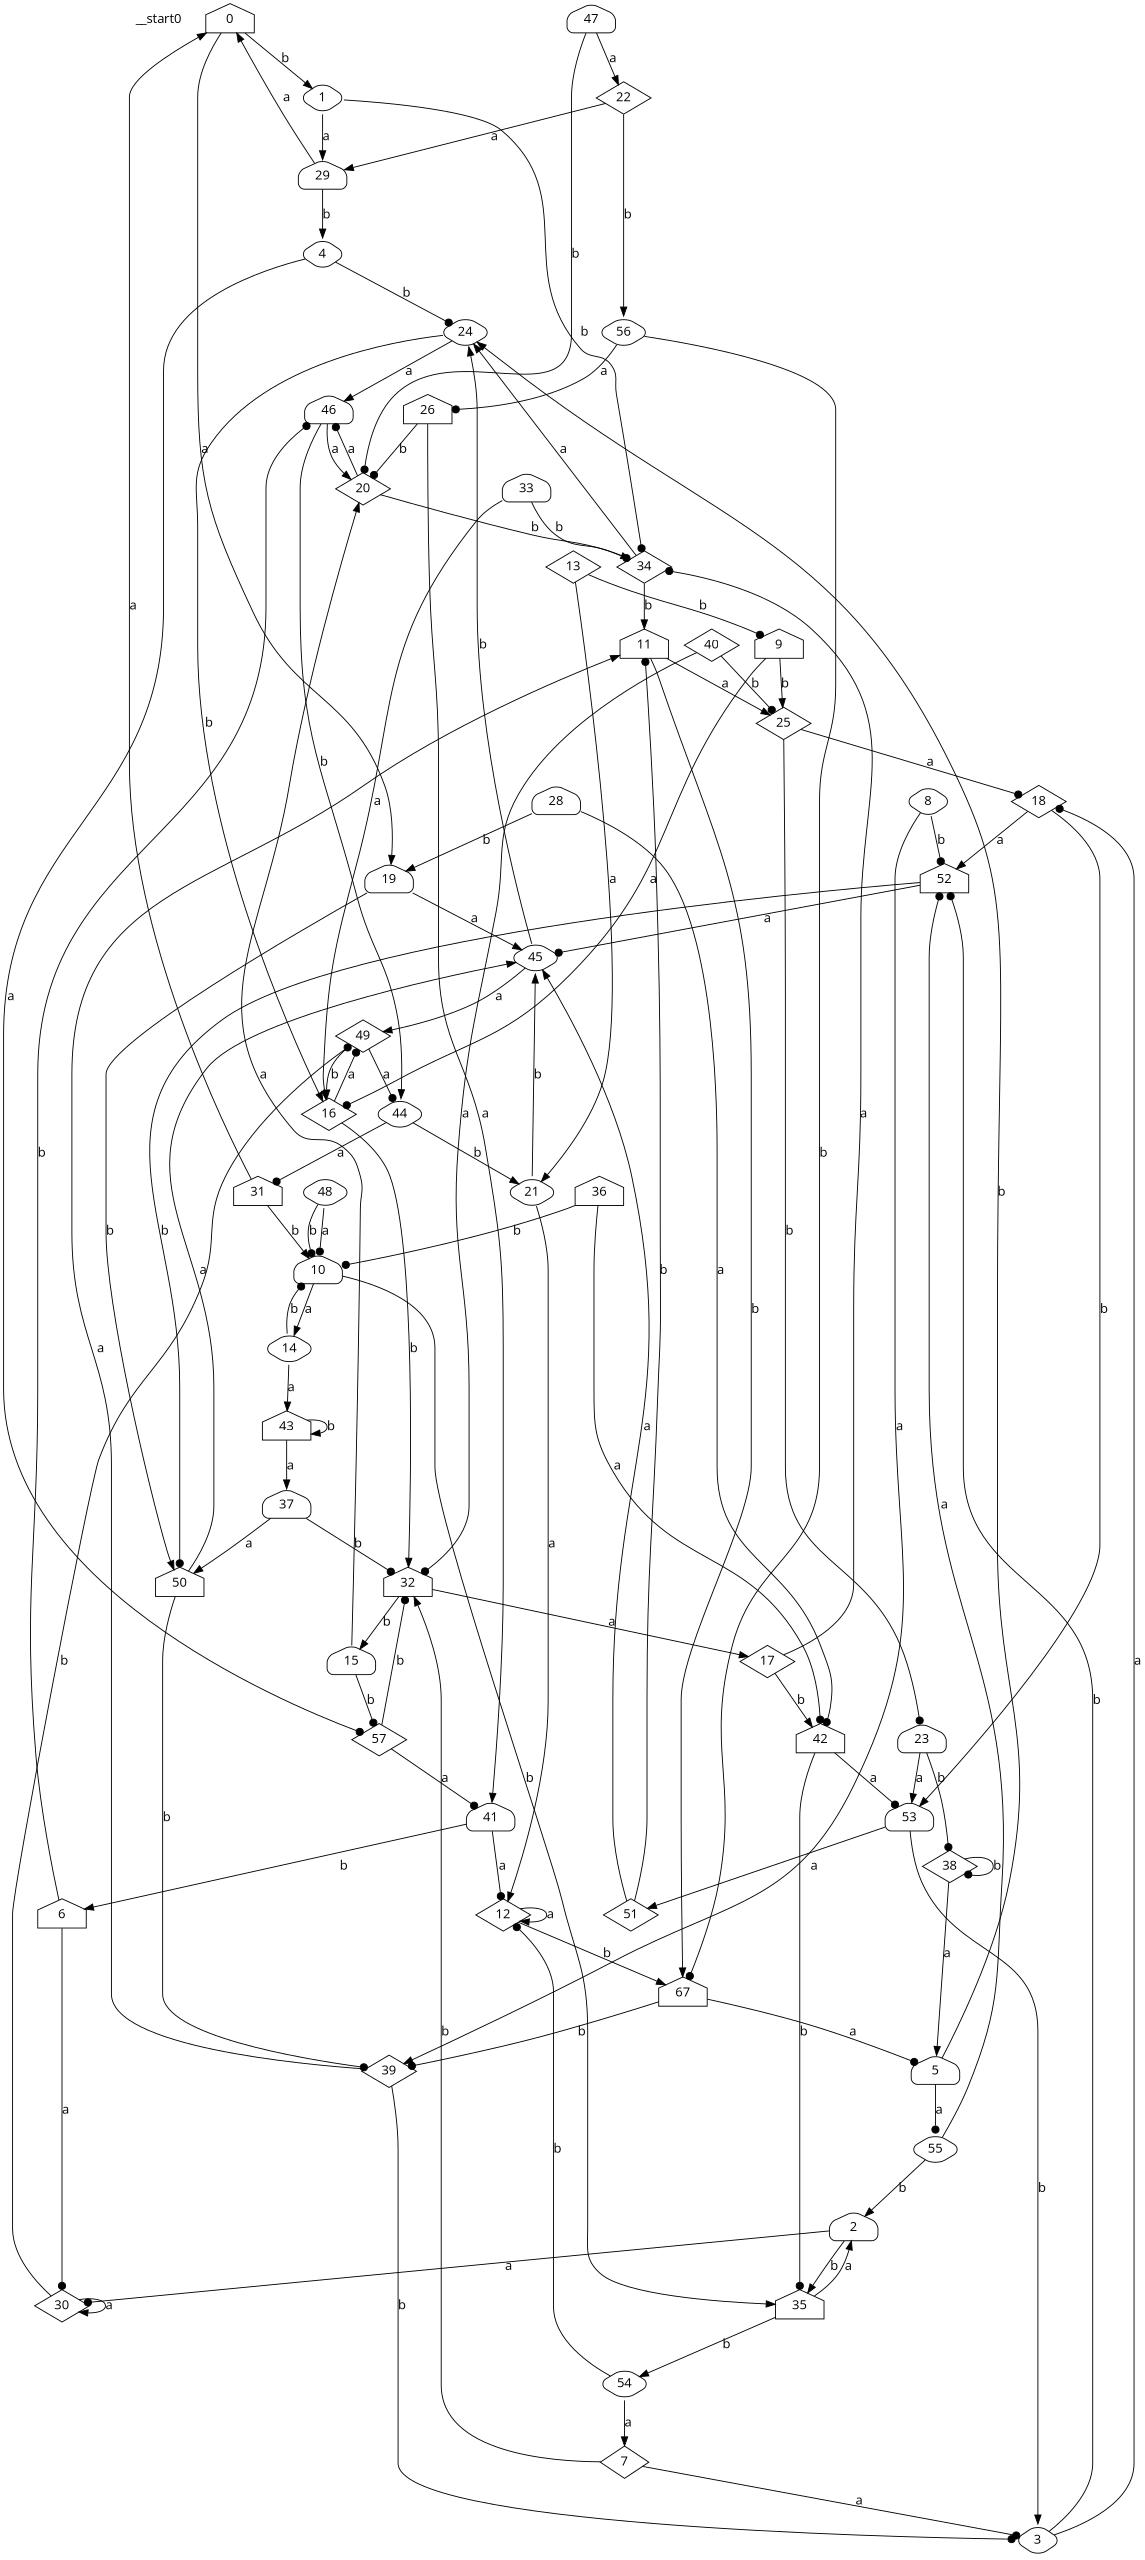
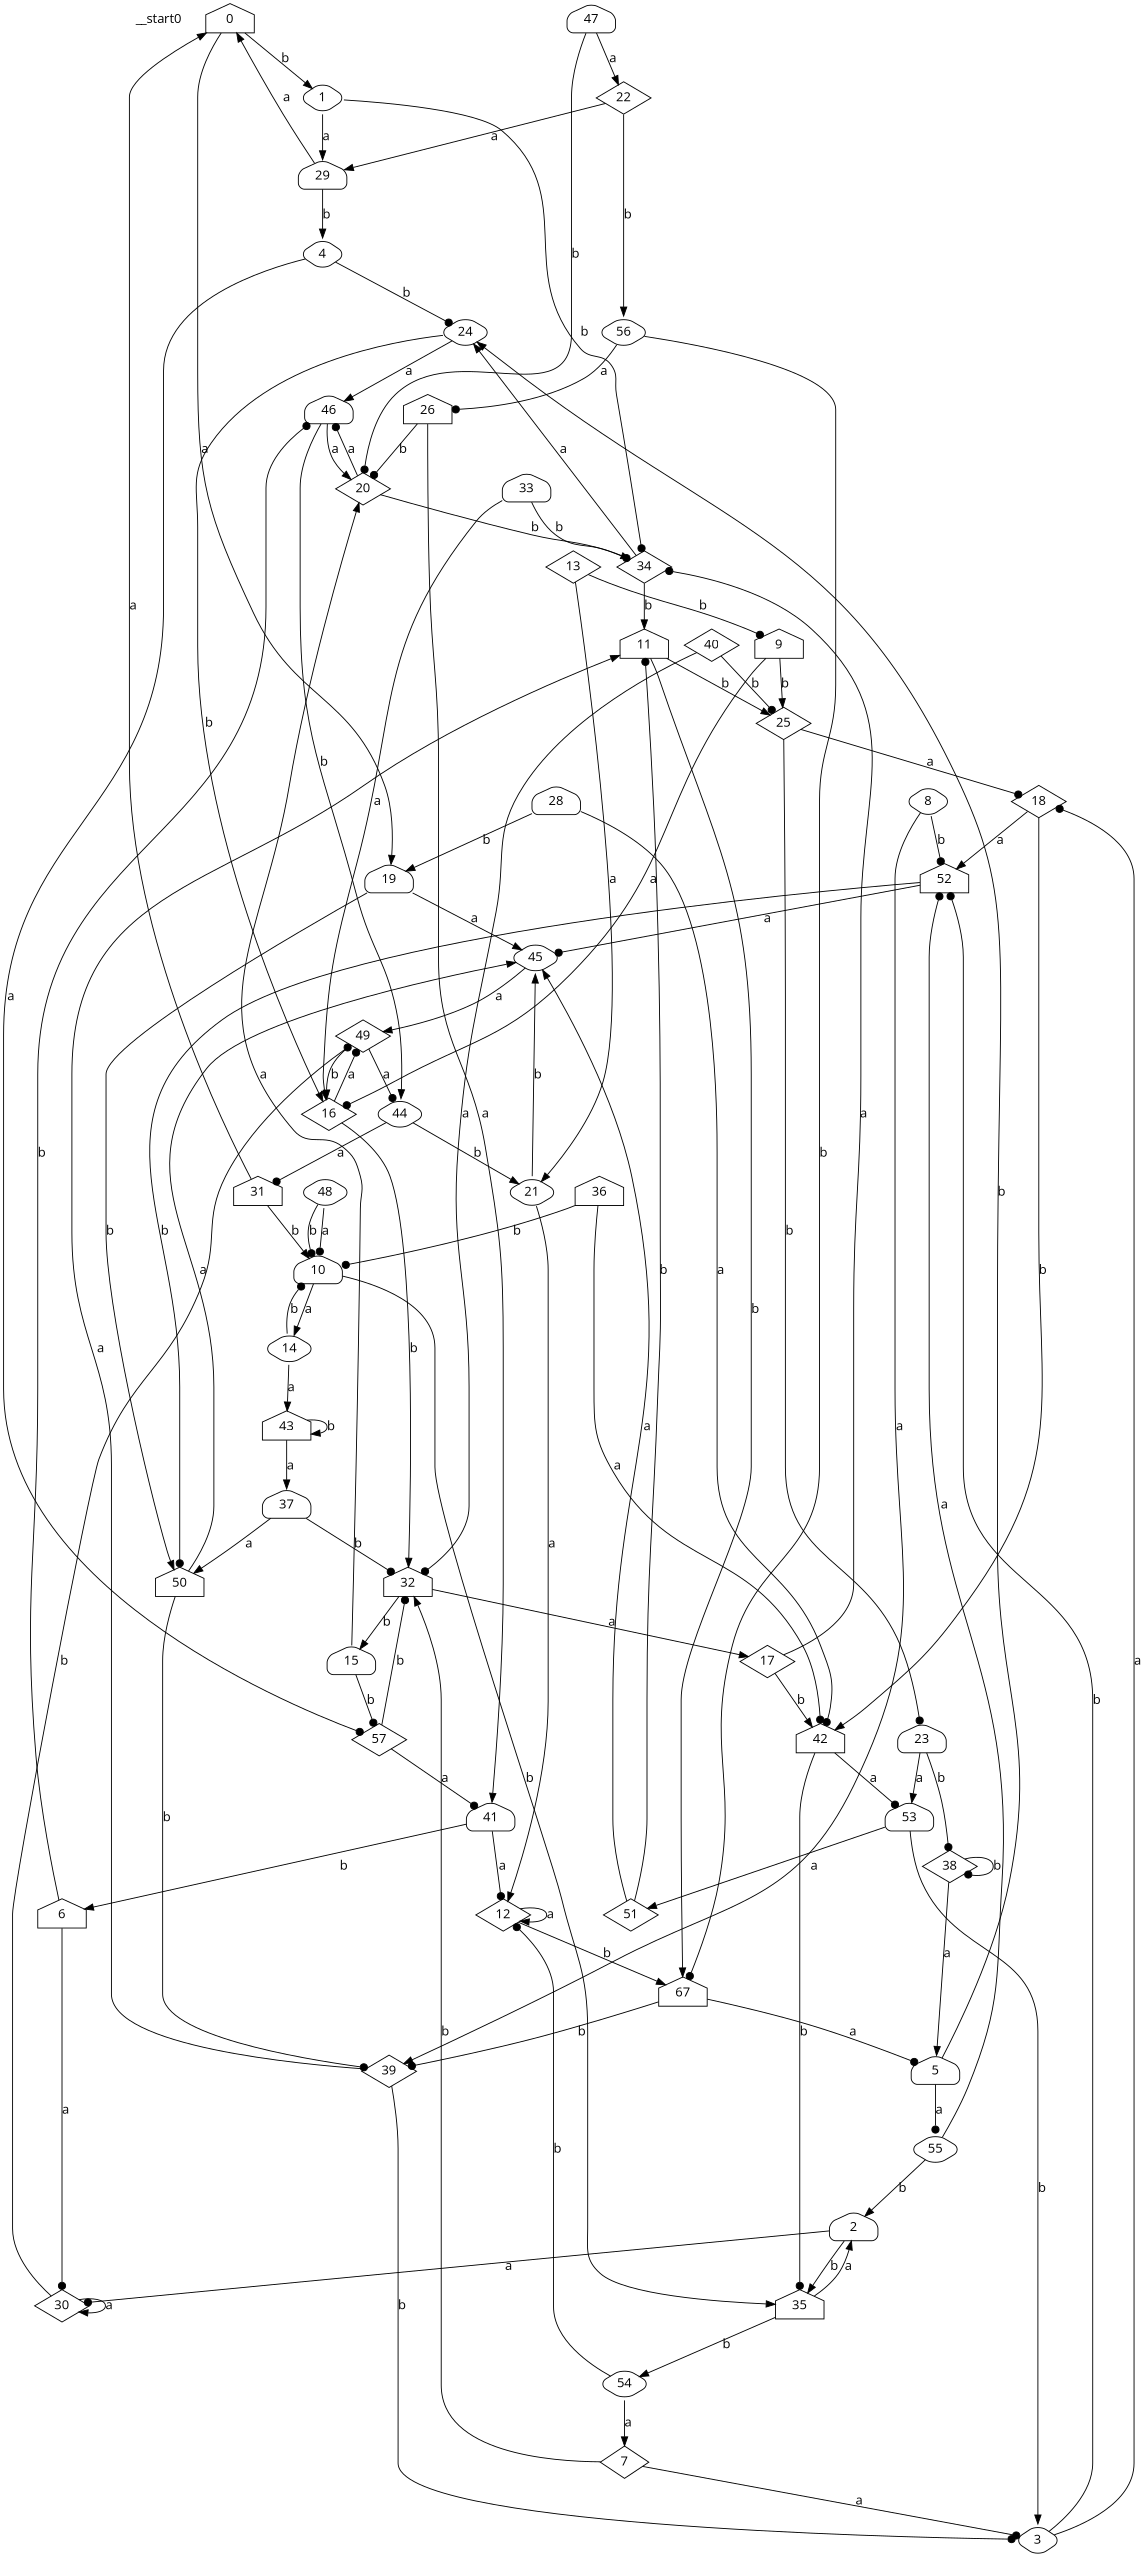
(479, 652) -> none
(725, 684) -> (725, 684)
(1100, 1324) -> (1040, 1306)
